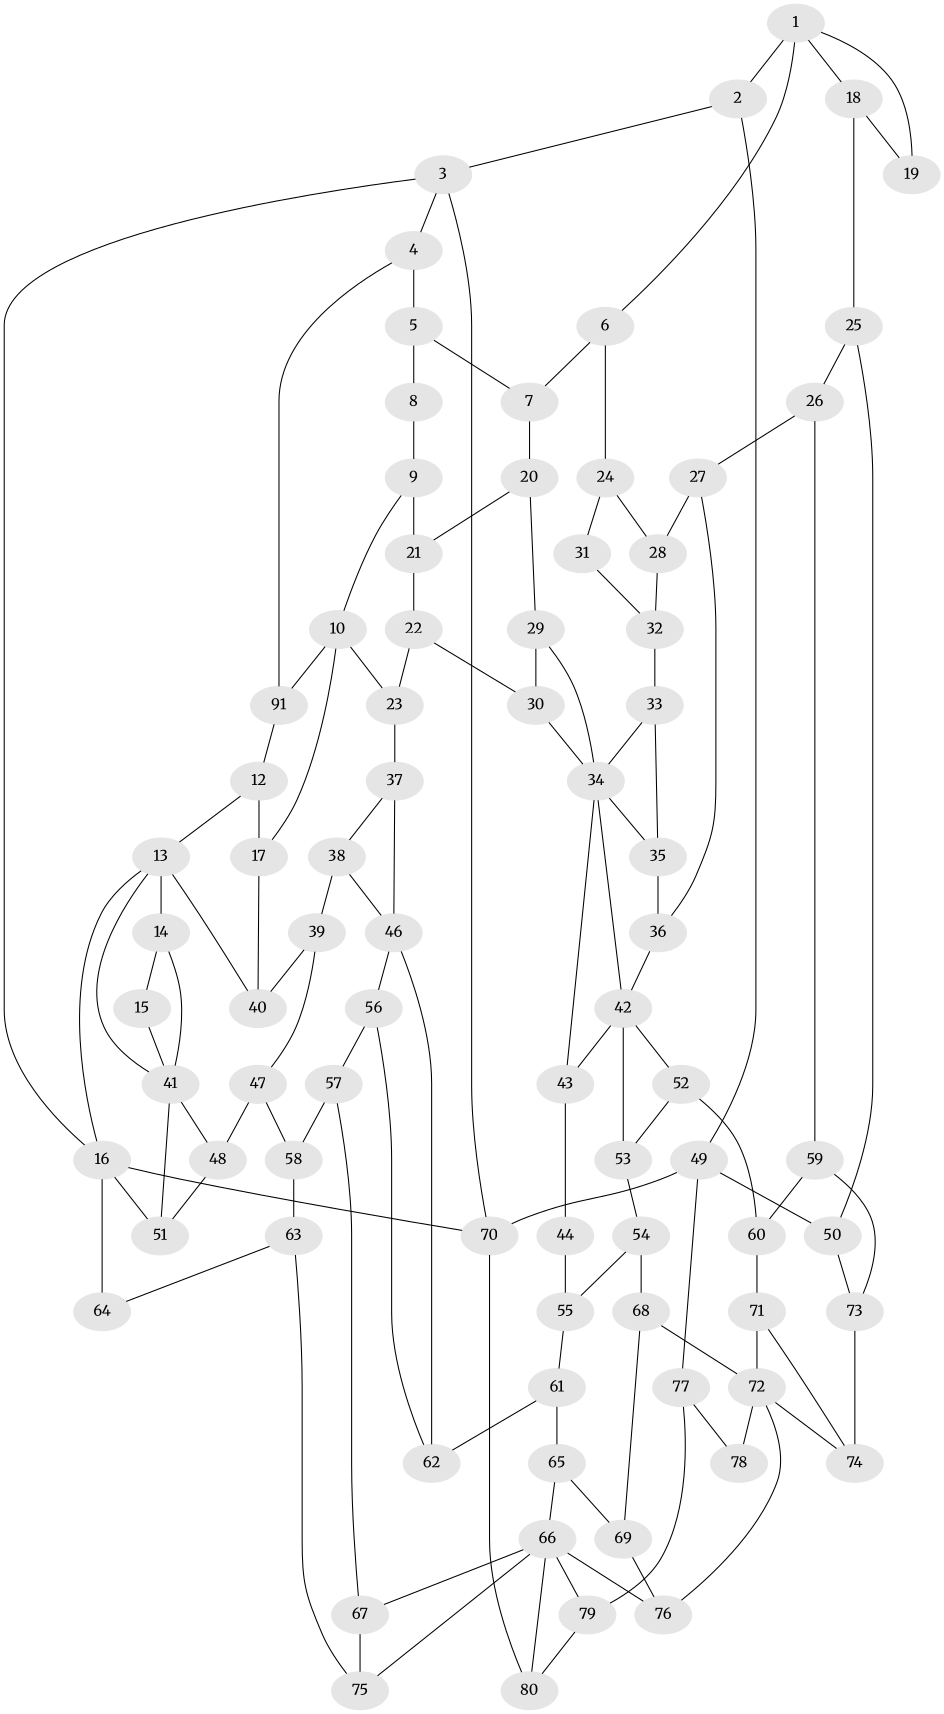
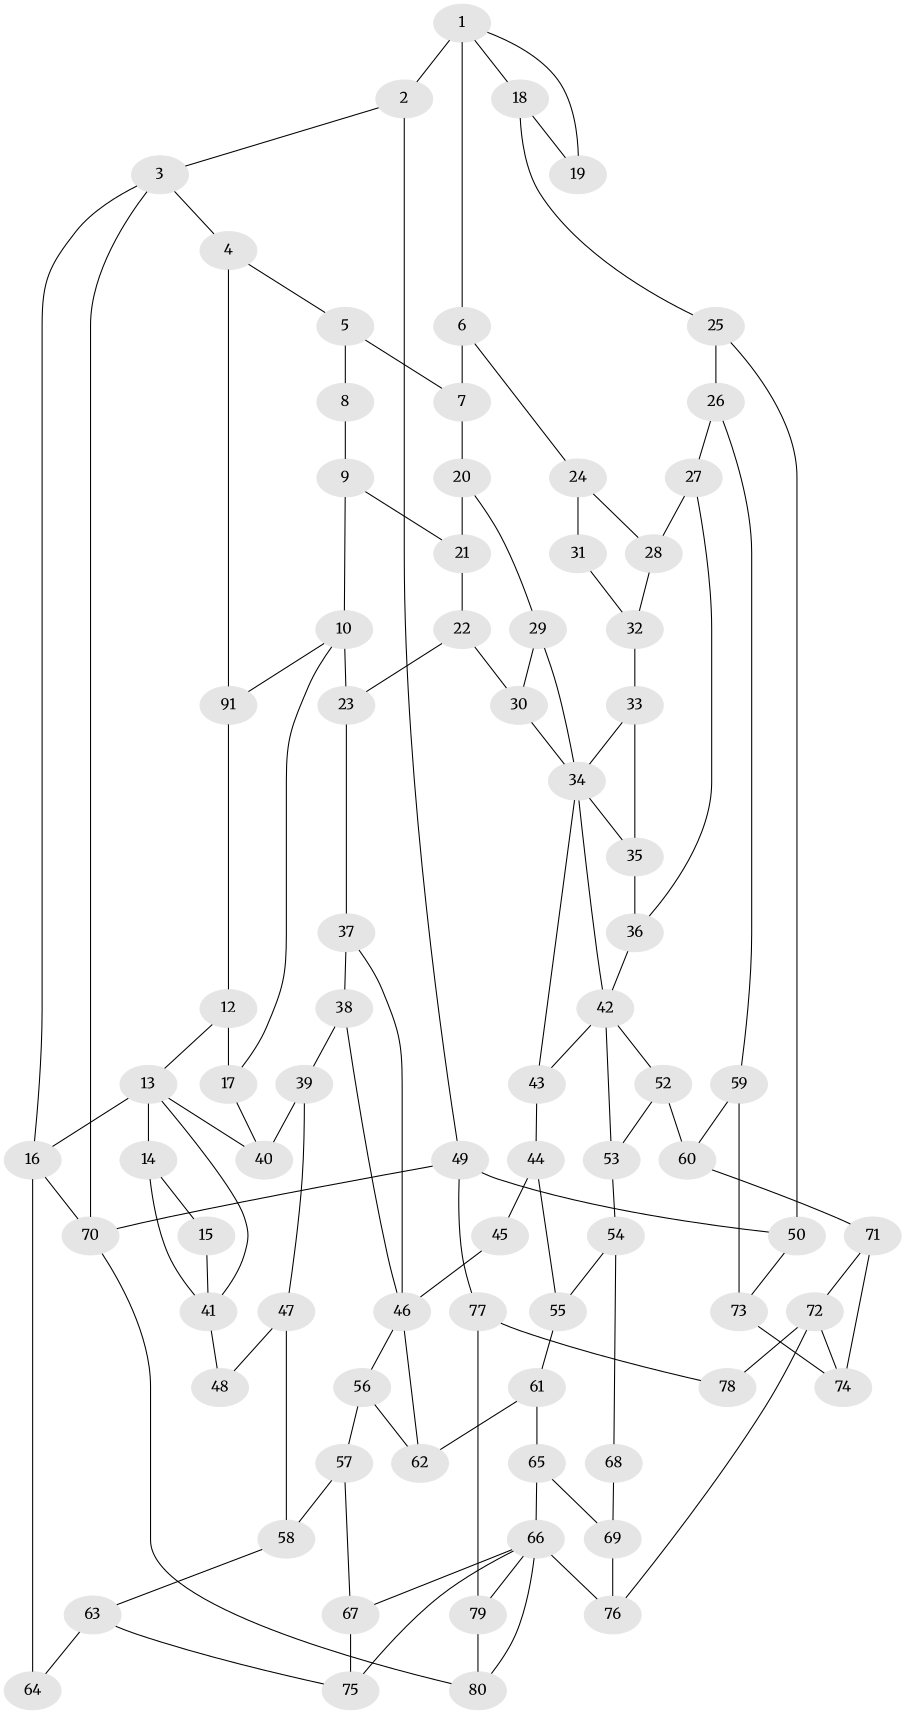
(160, 1236) -> none
none -> (500, 1236)
(699, 1350) -> none
